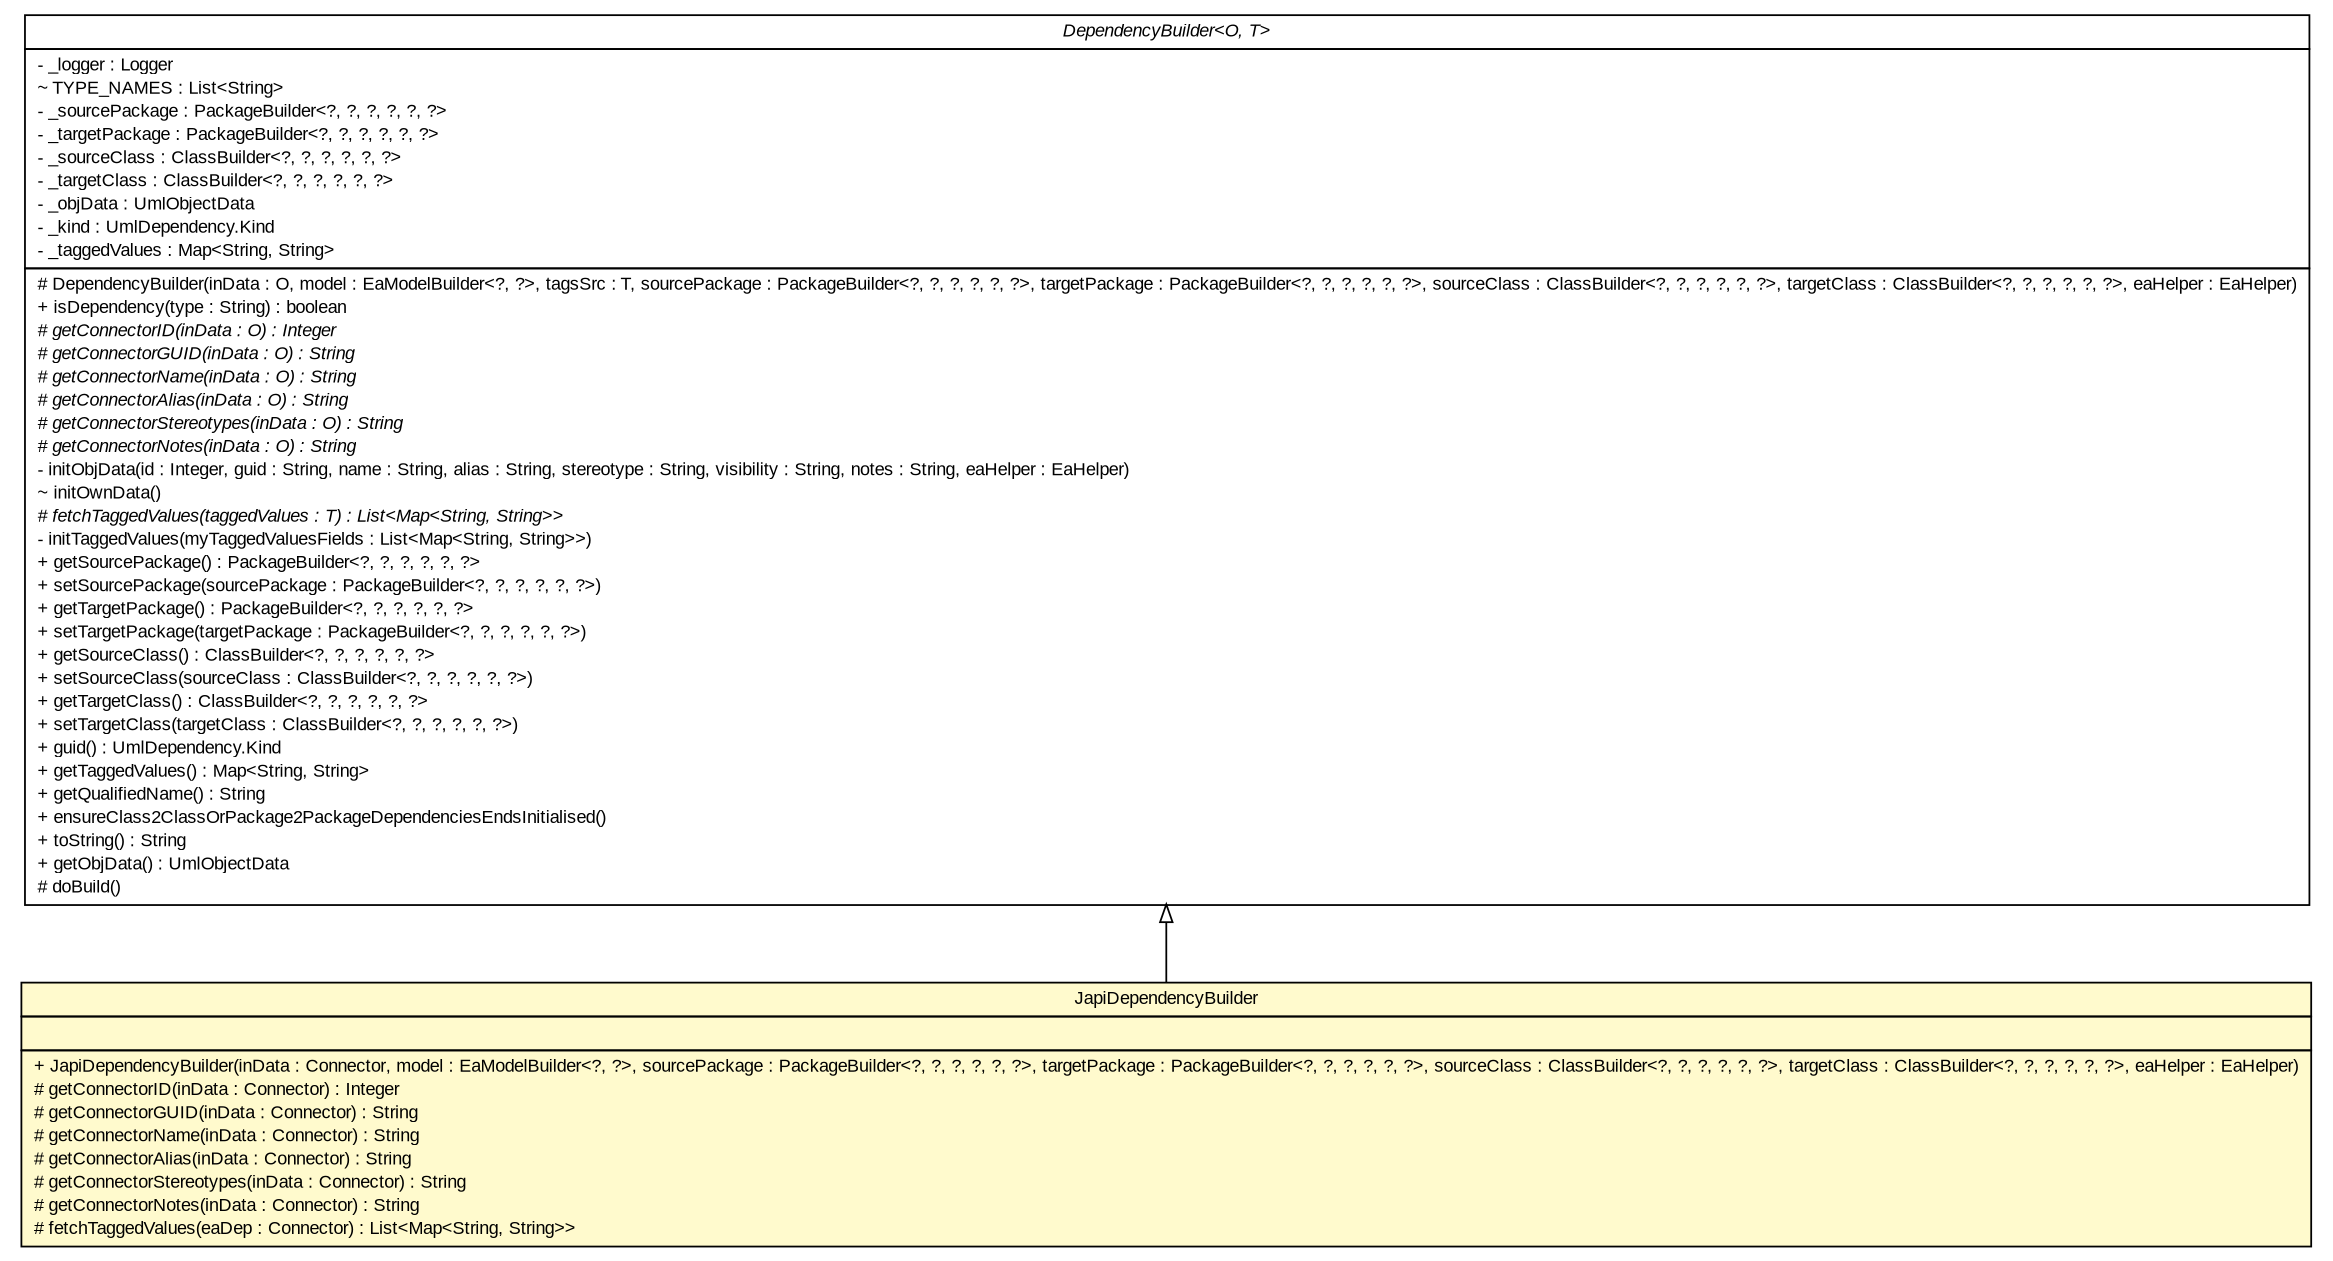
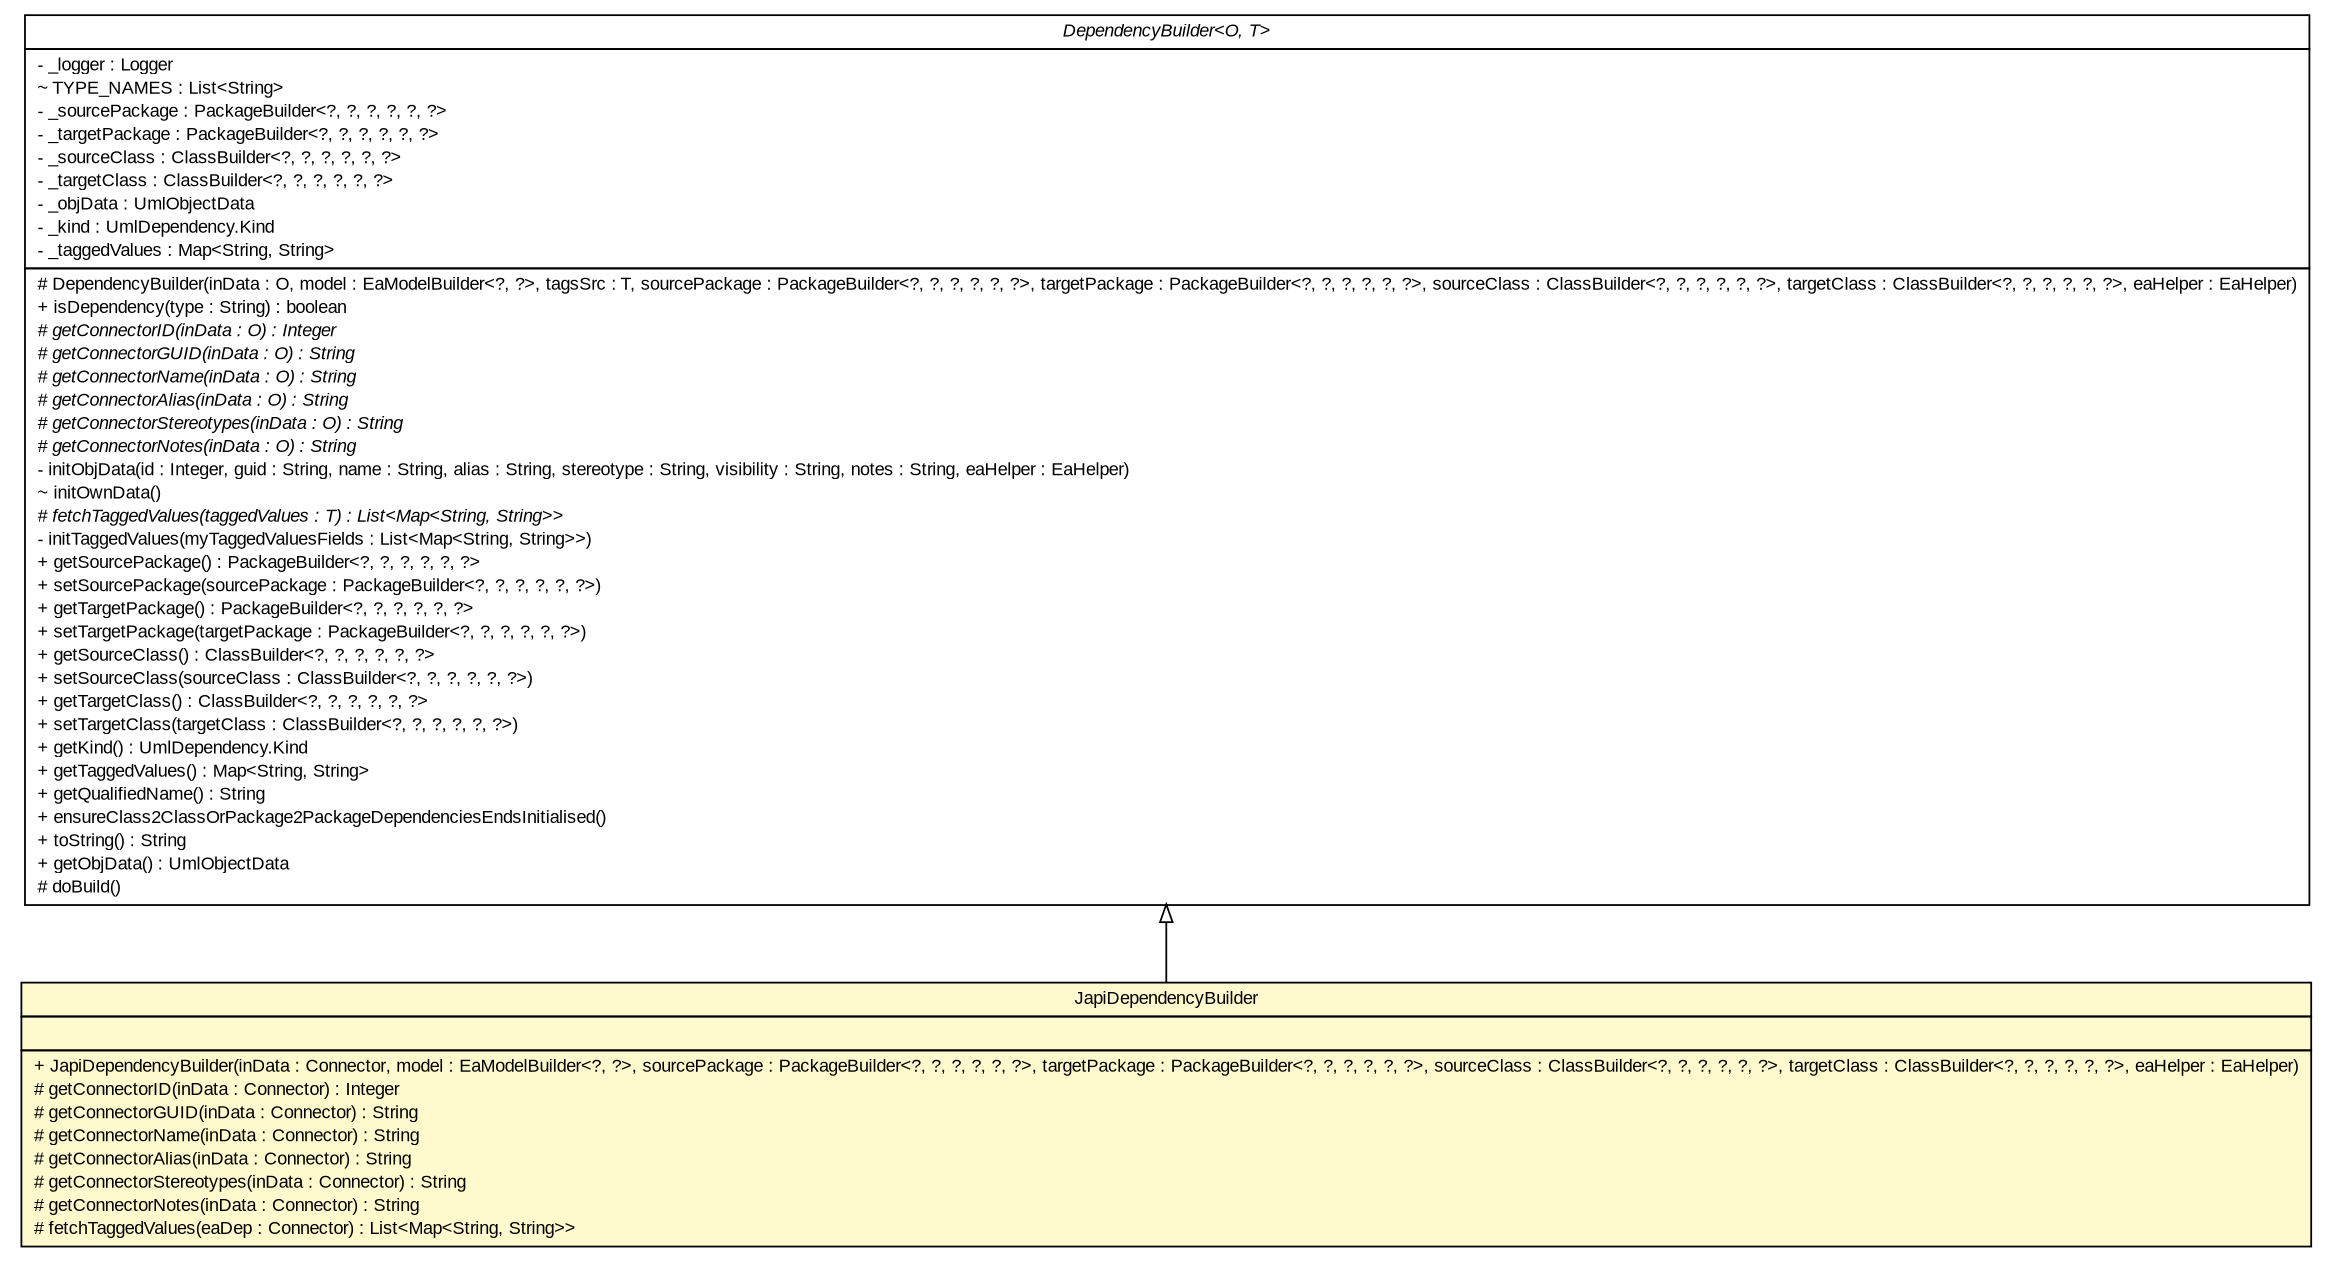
(160, 748) -> (173, 748)
